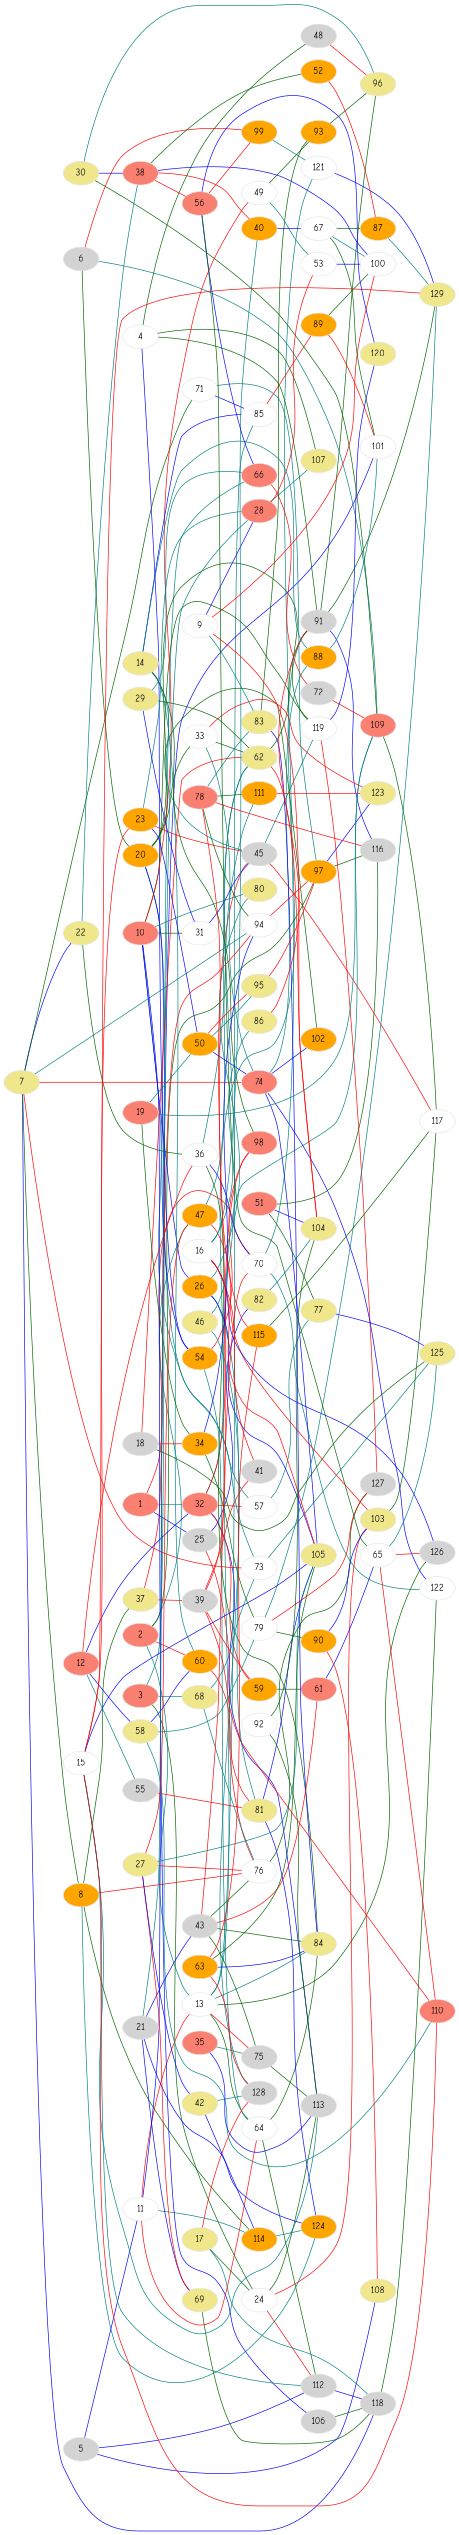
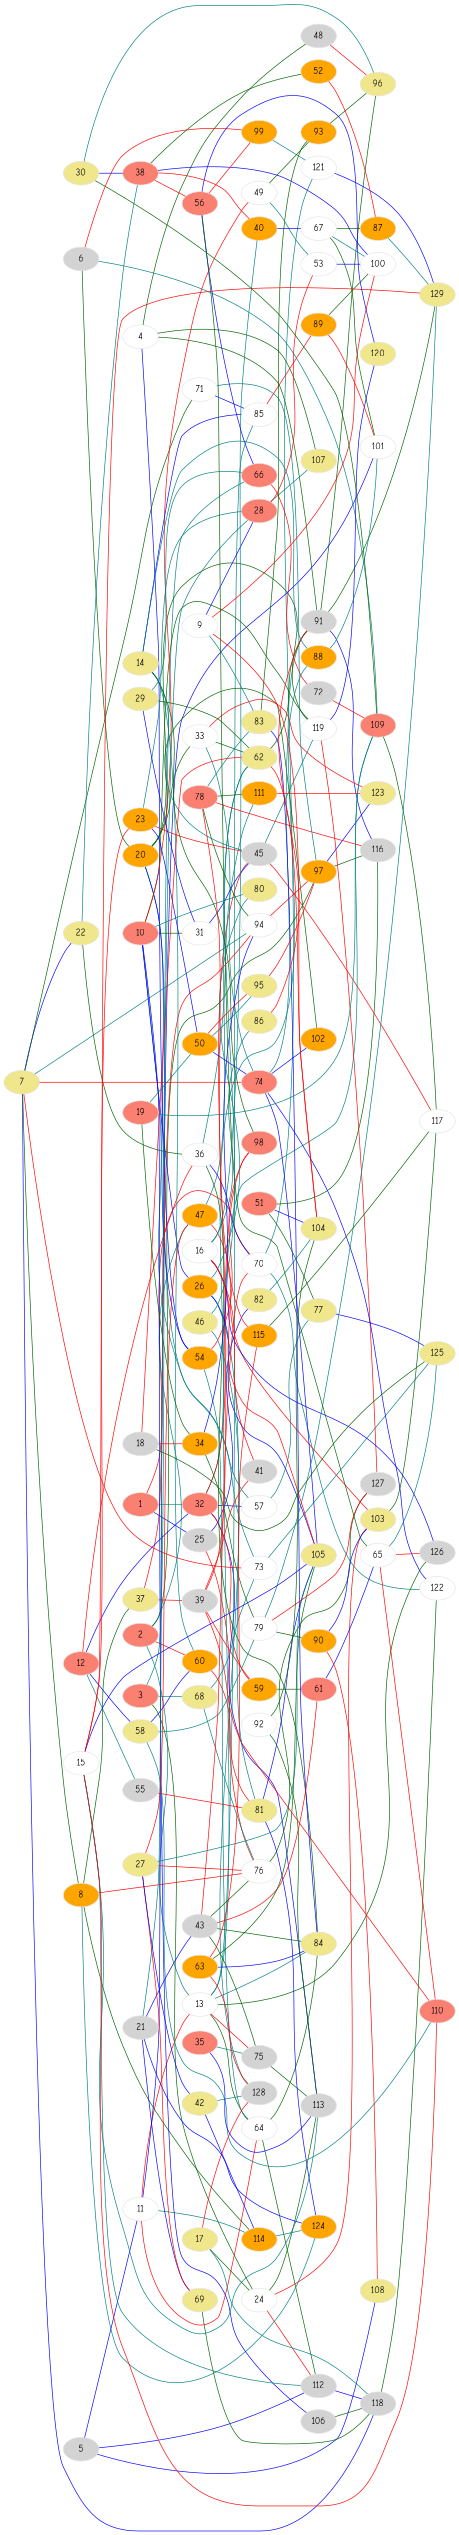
(230, 1506) -> (230, 1506)
